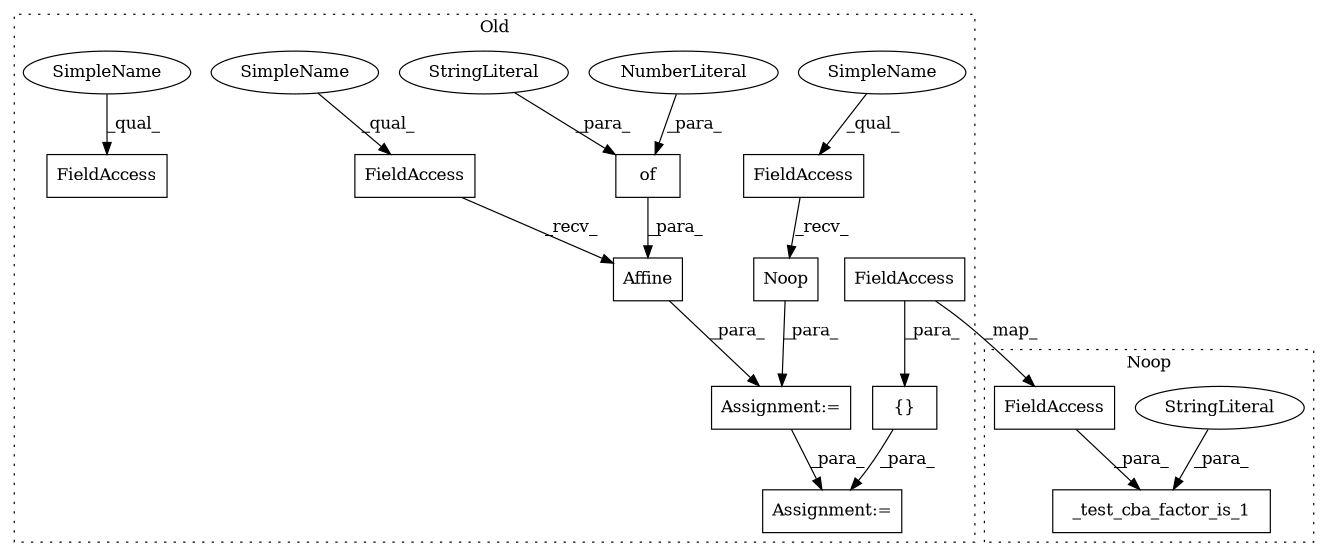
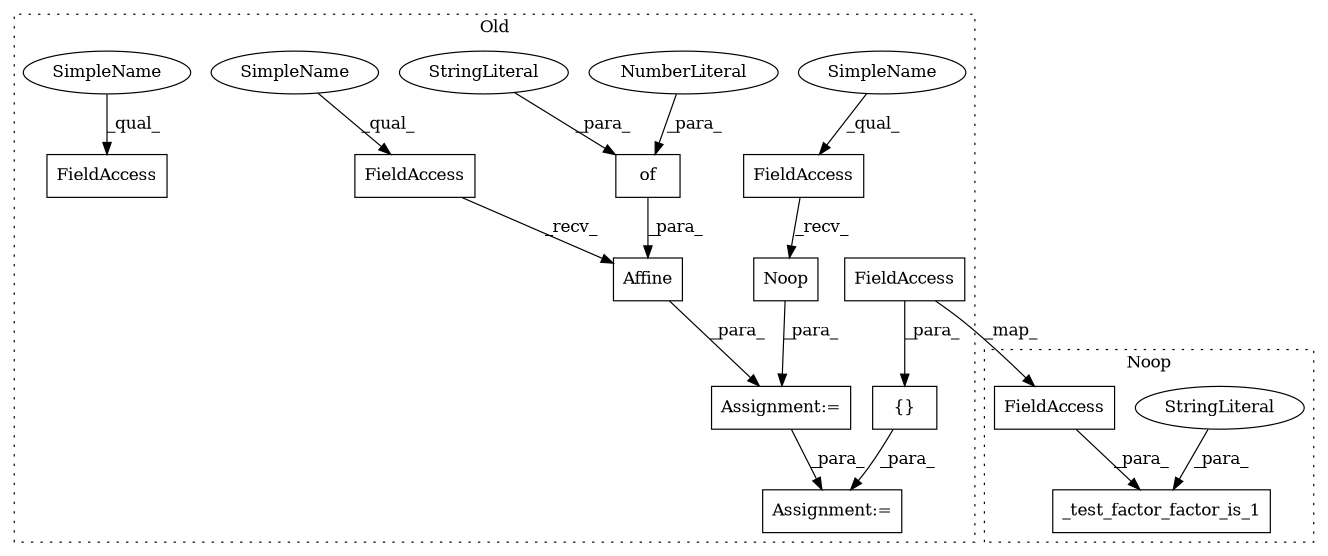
(1162, 511) -> (1162, 511)
